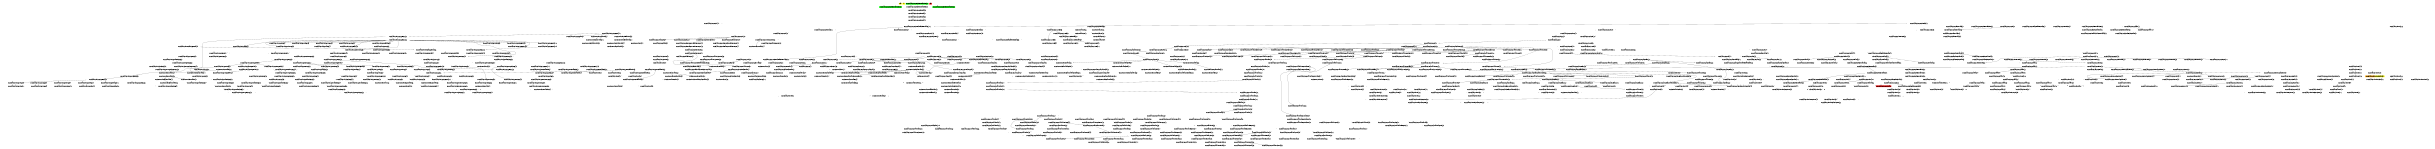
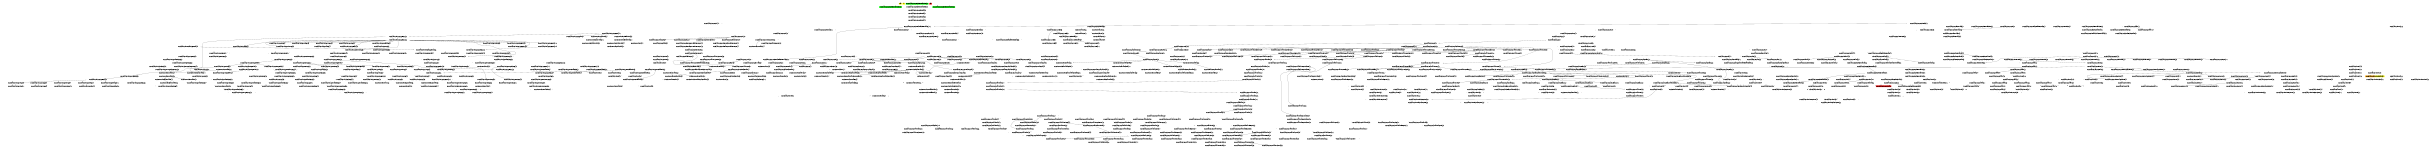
none -> (1622, 76)
